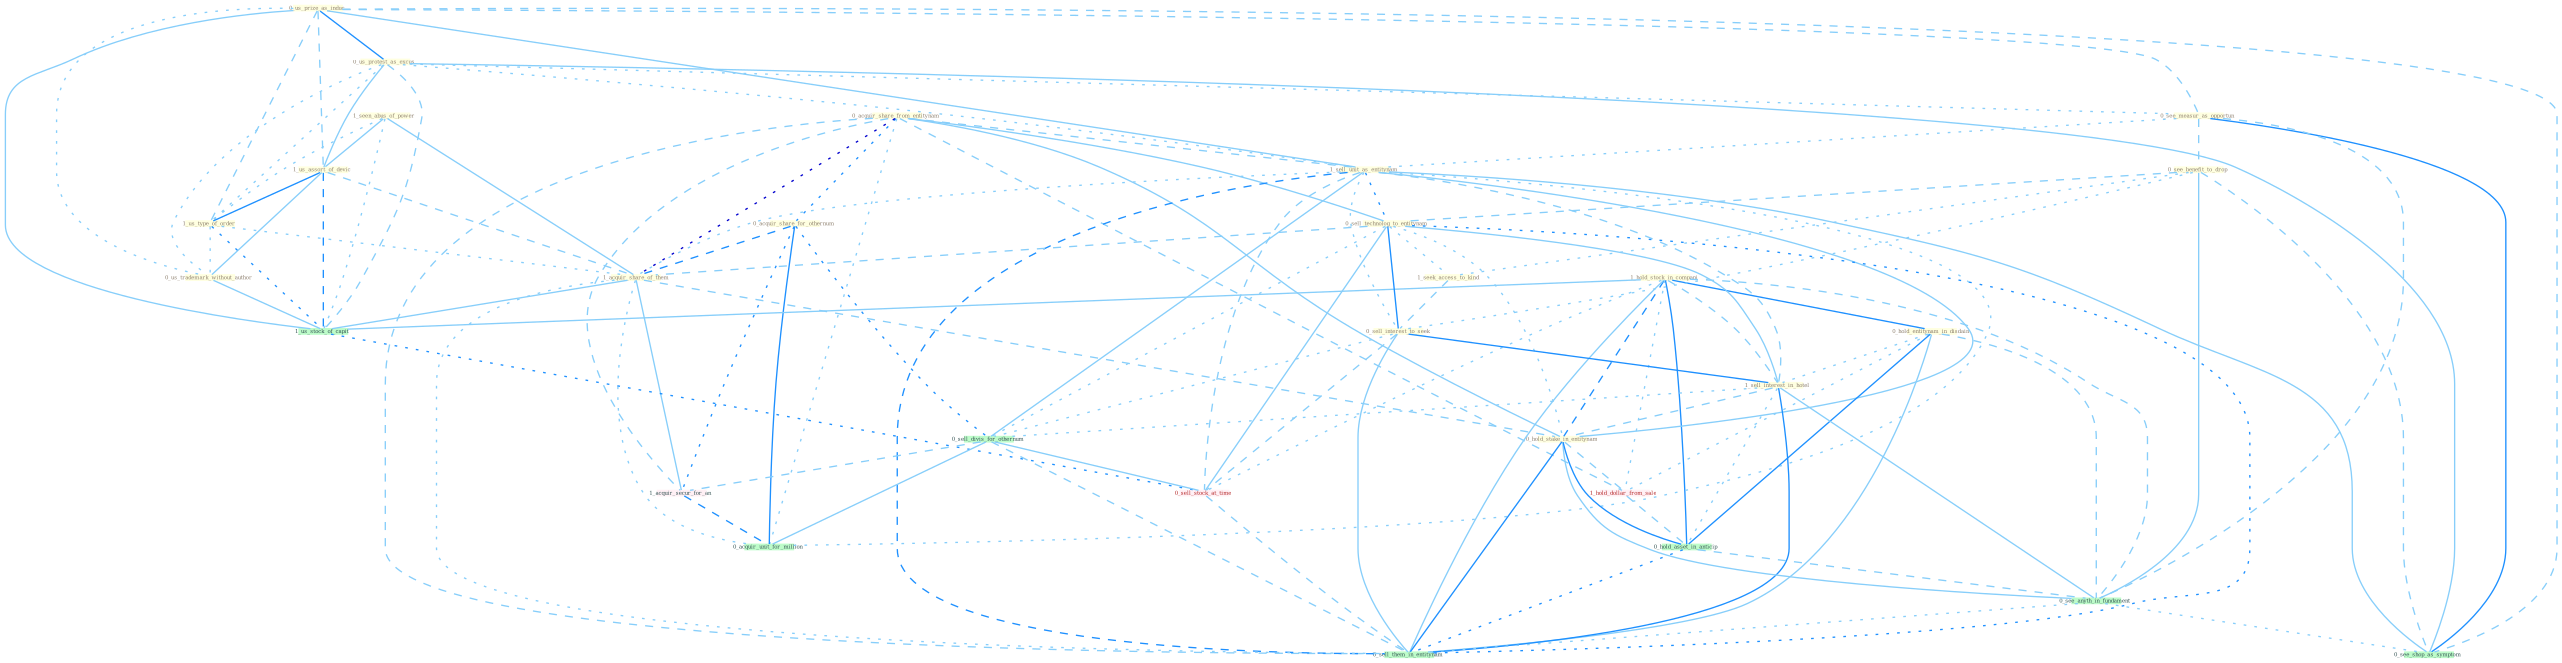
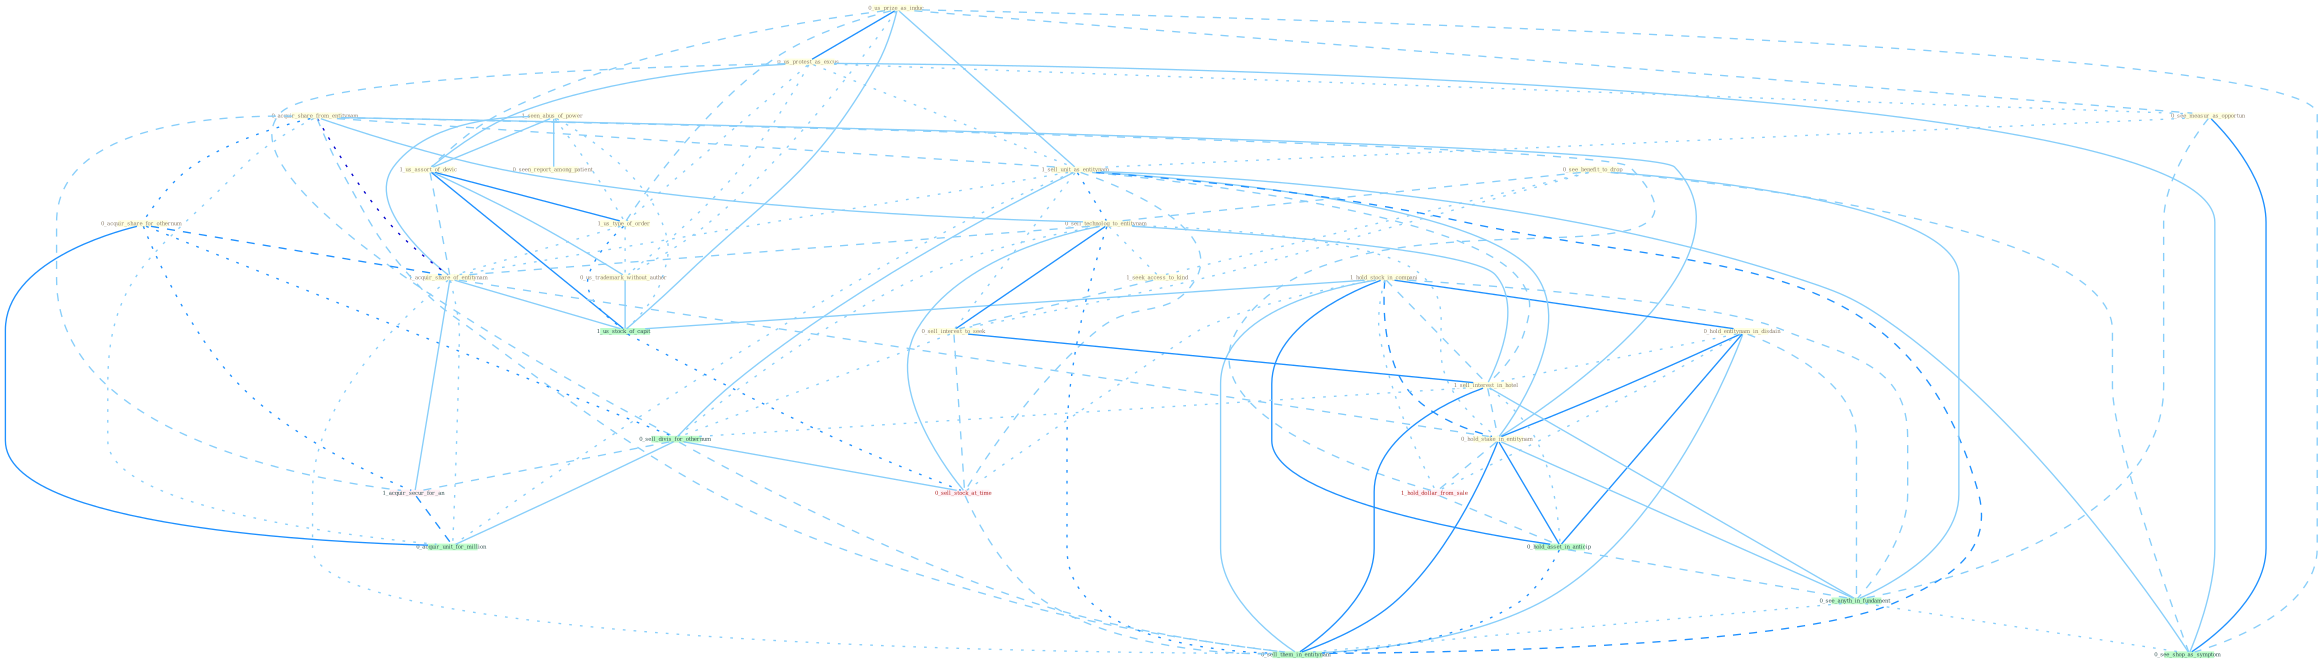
(2199, 143) -> none
none -> (554, 170)
(398, 207) -> (293, 107)
(323, 251) -> (518, 243)
(636, 278) -> (450, 278)
none -> (1622, 387)
(1358, 496) -> none
